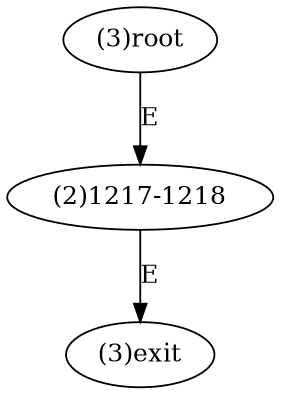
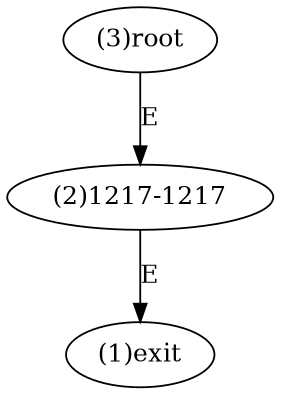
(140, 197) -> (140, 197)
(140, 355) -> (140, 355)
